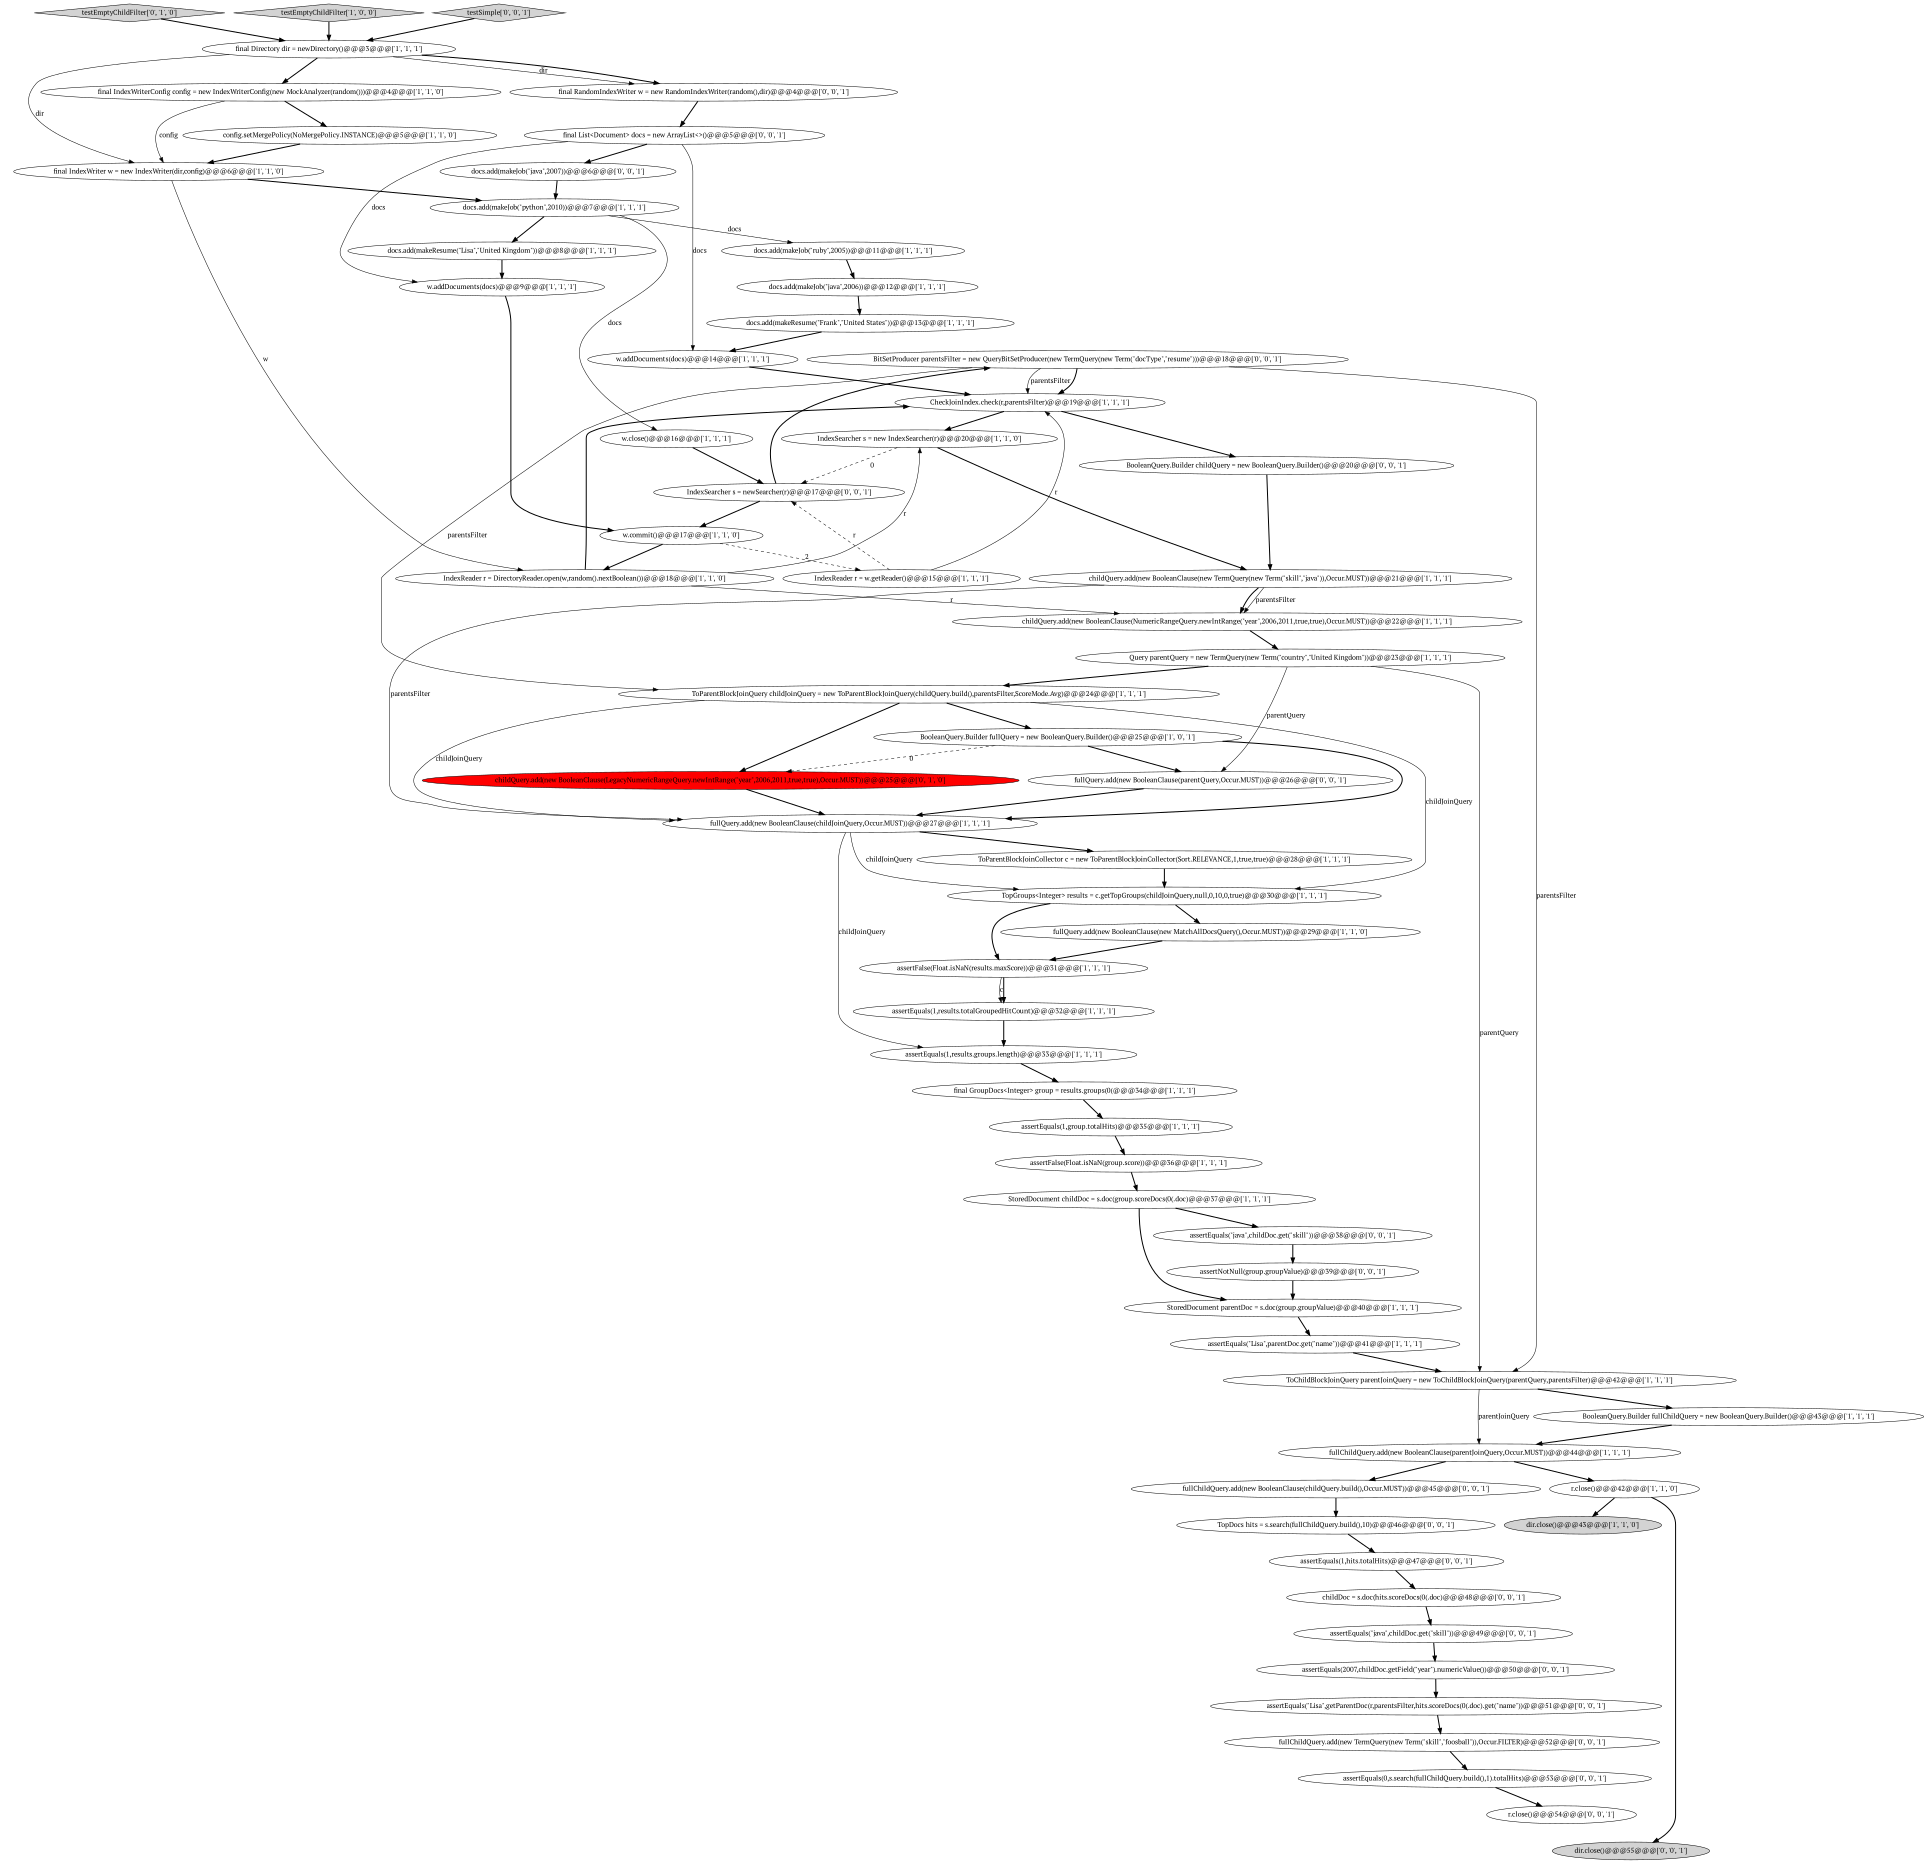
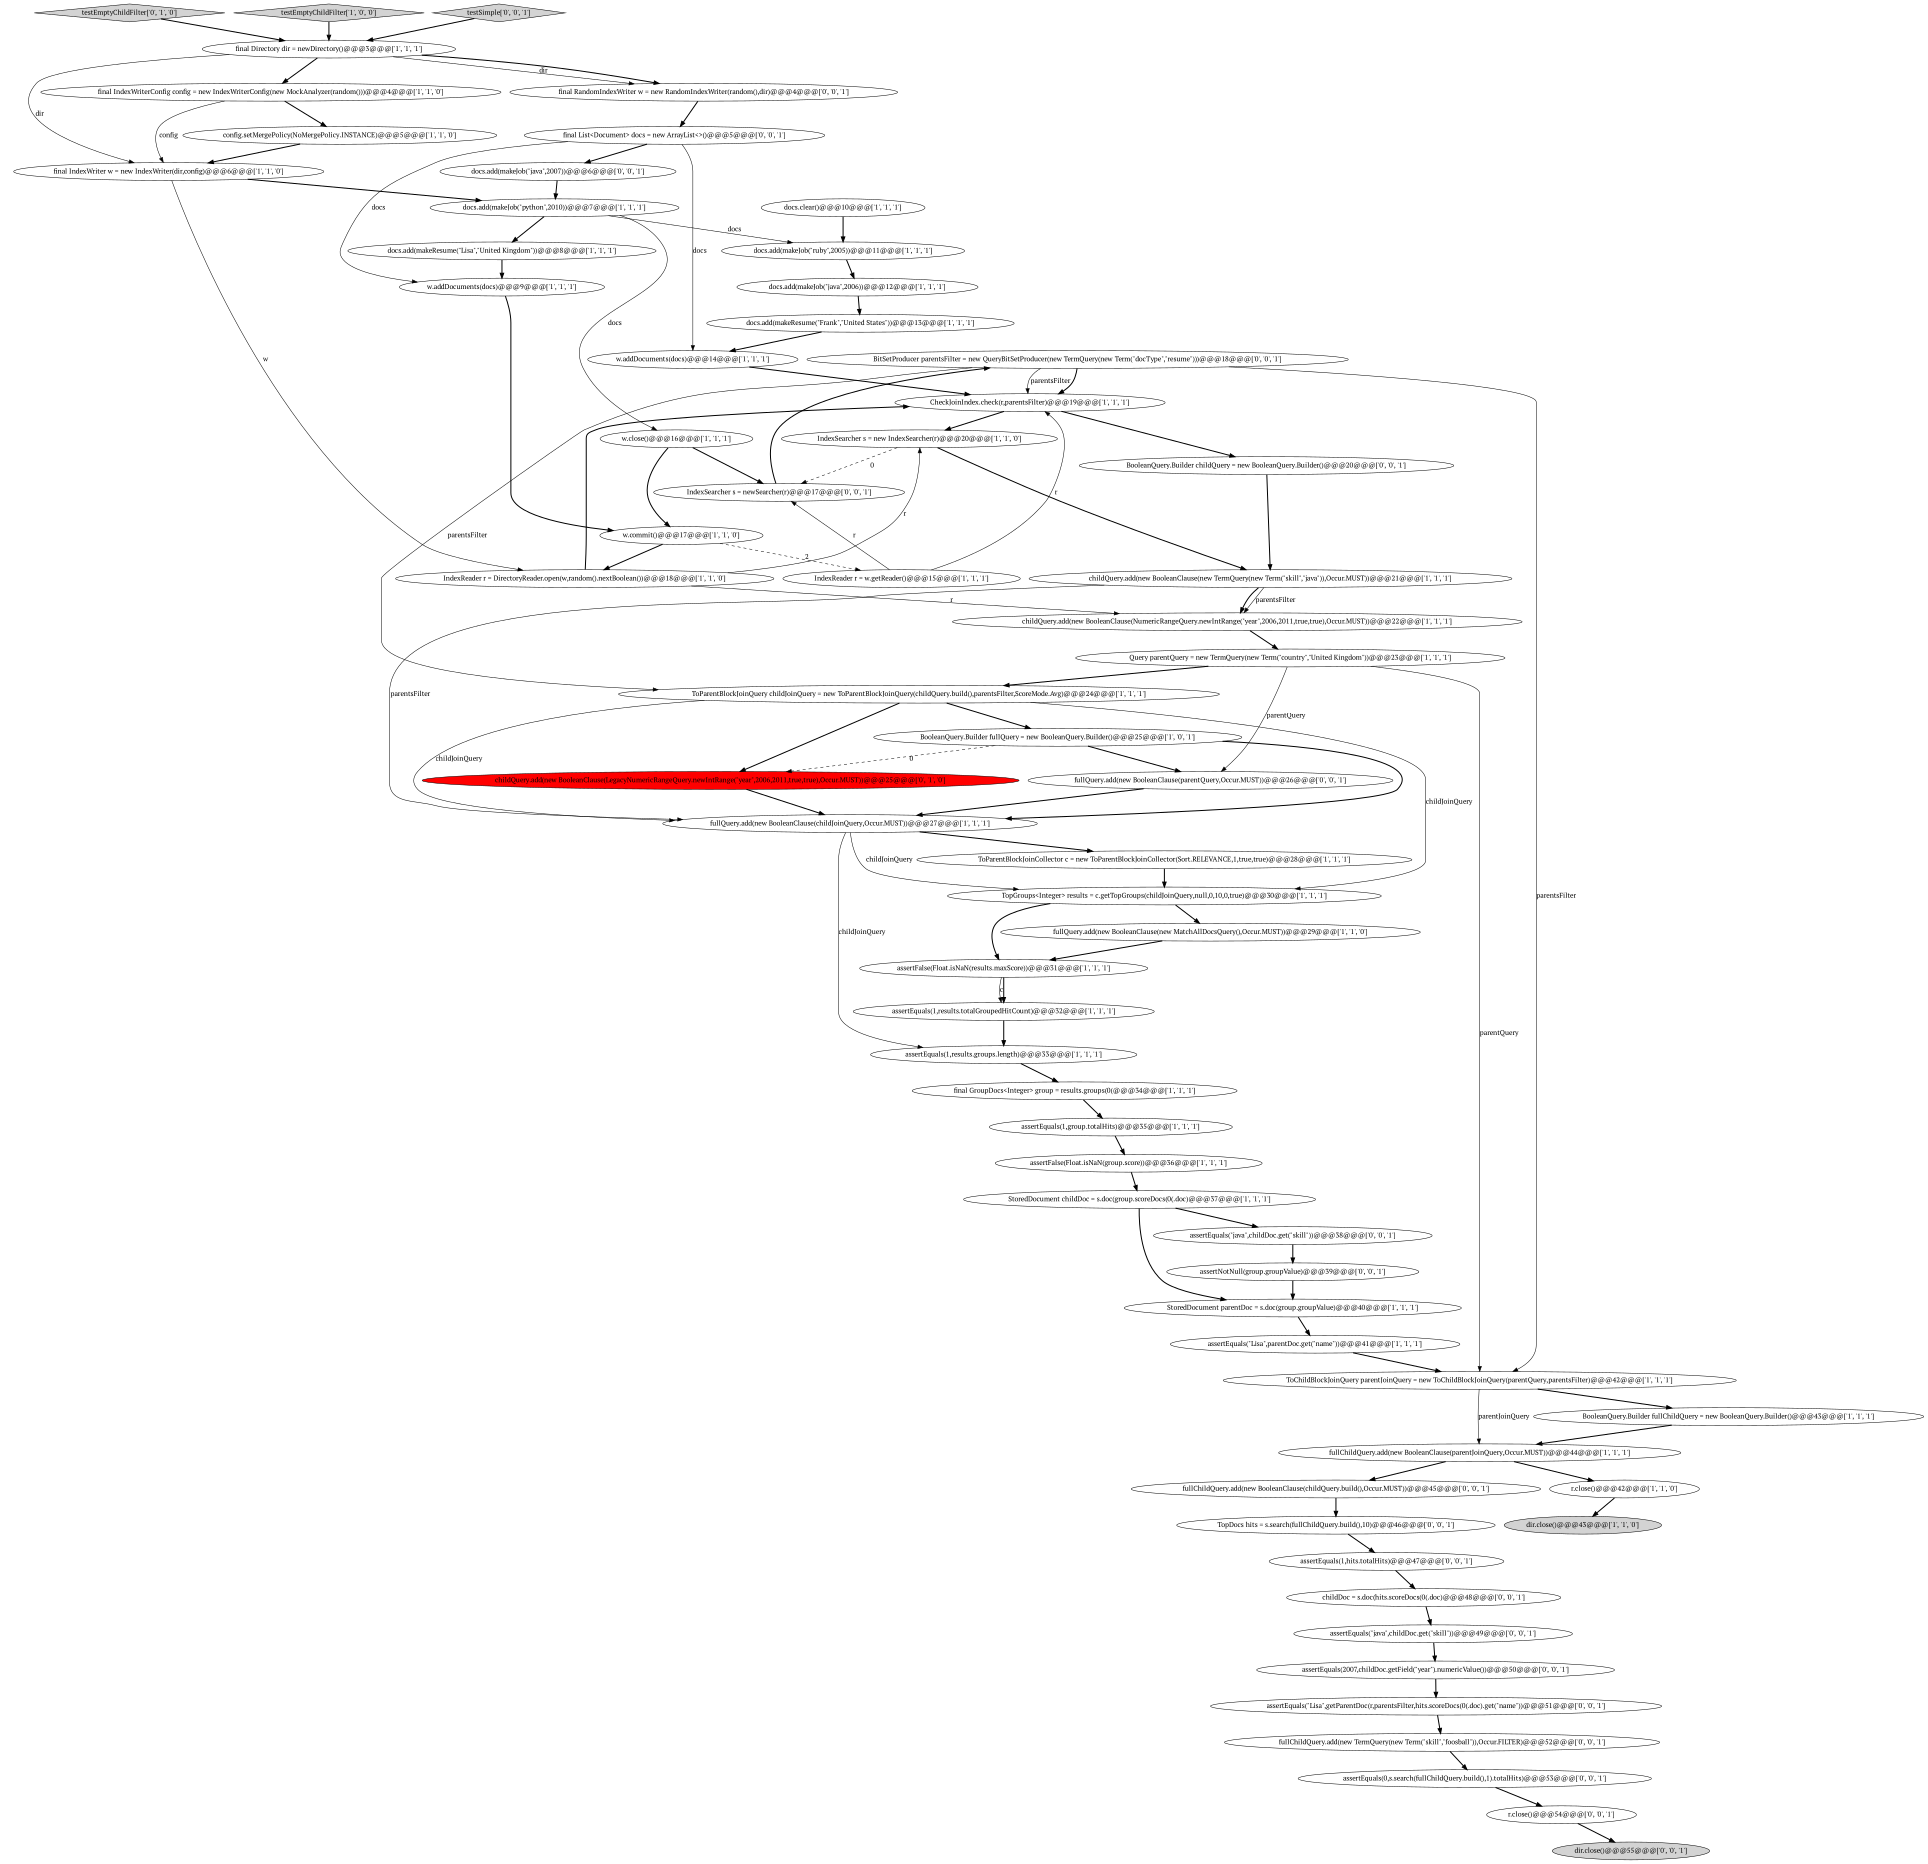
none -> (843, 208)
(732, 513) -> (648, 486)
(842, 537) -> (842, 537)
(1676, 1667) -> (1594, 1832)
